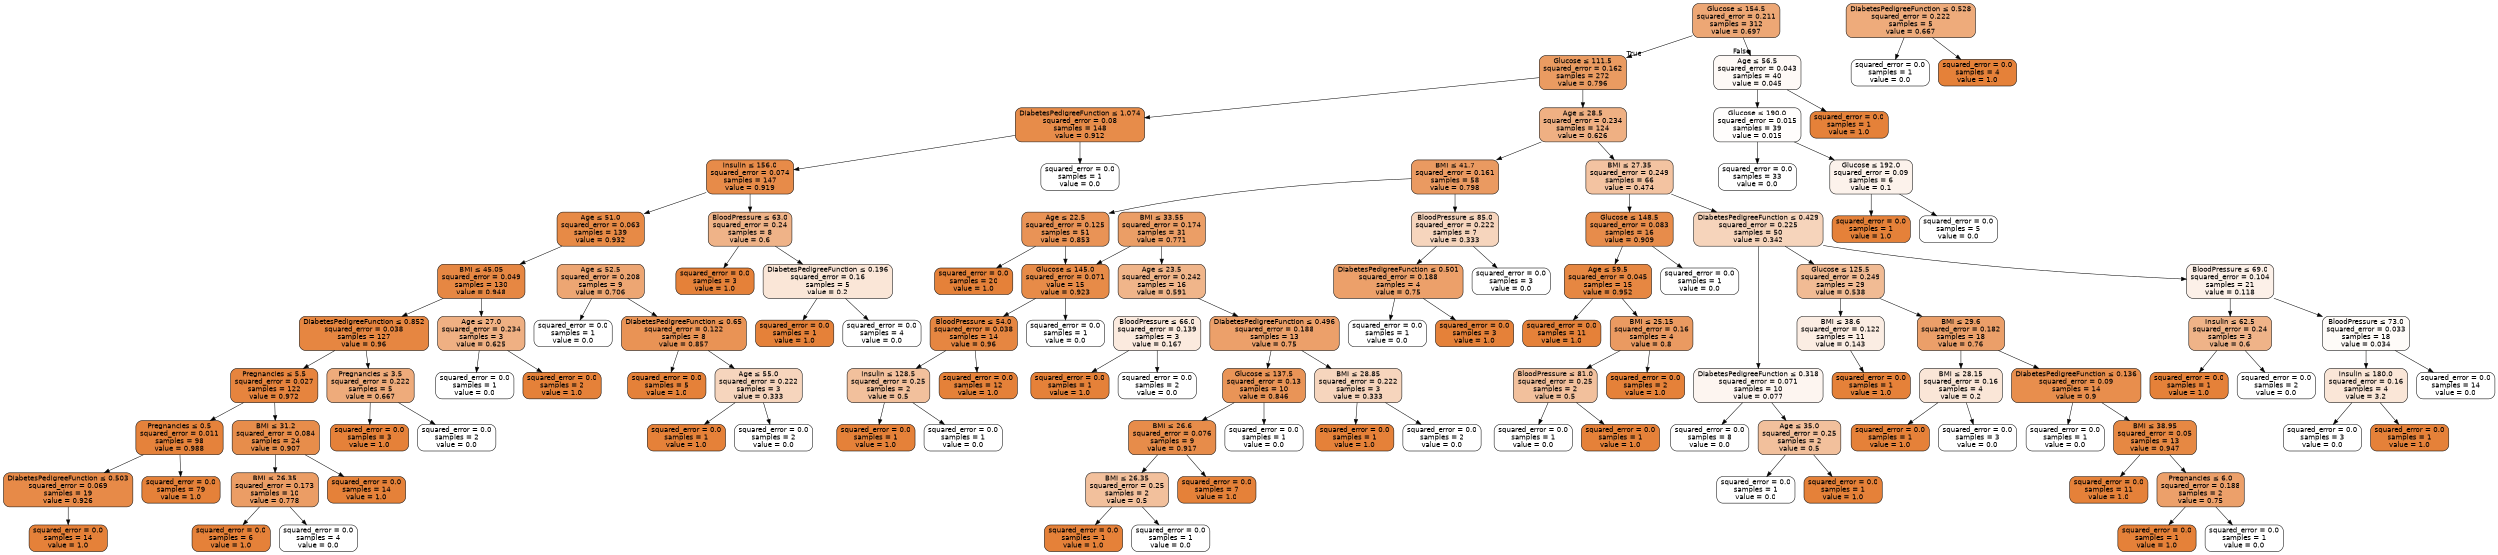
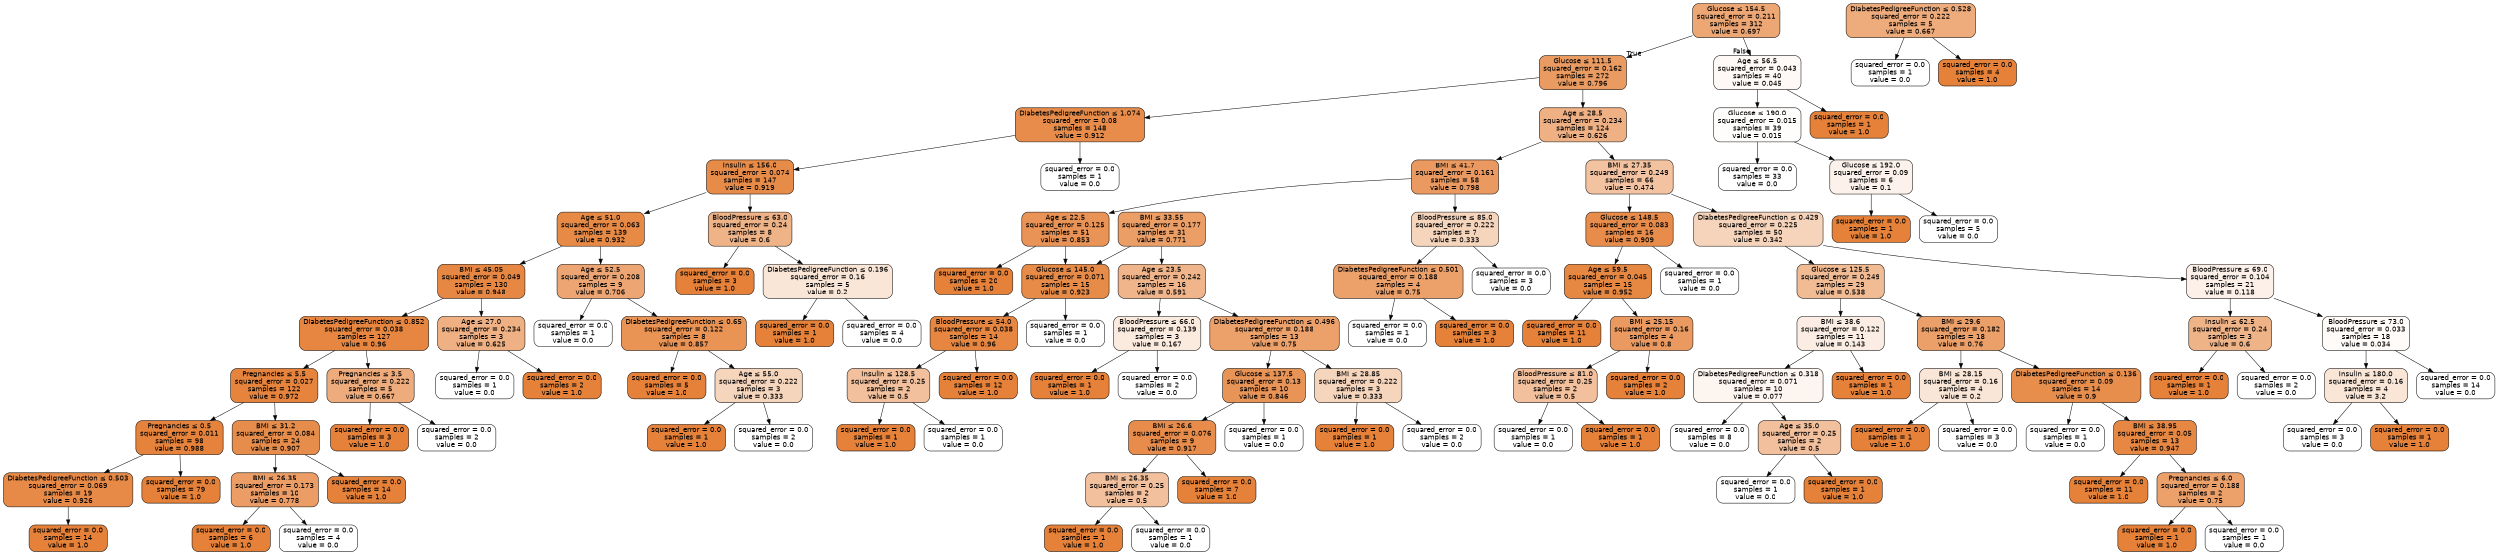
(1162, 225) -> (1162, 225)
none -> (601, 253)
(1065, 285) -> (1065, 285)
none -> (1160, 305)
(1758, 305) -> (1802, 358)
